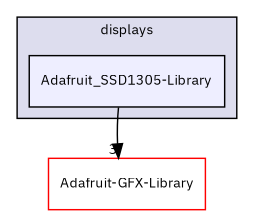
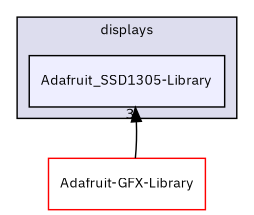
(117, 127) -> (136, 140)
